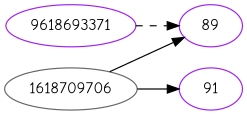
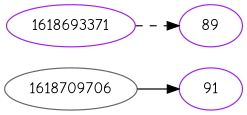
(71, 26) -> (71, 26)
(142, 57) -> none
